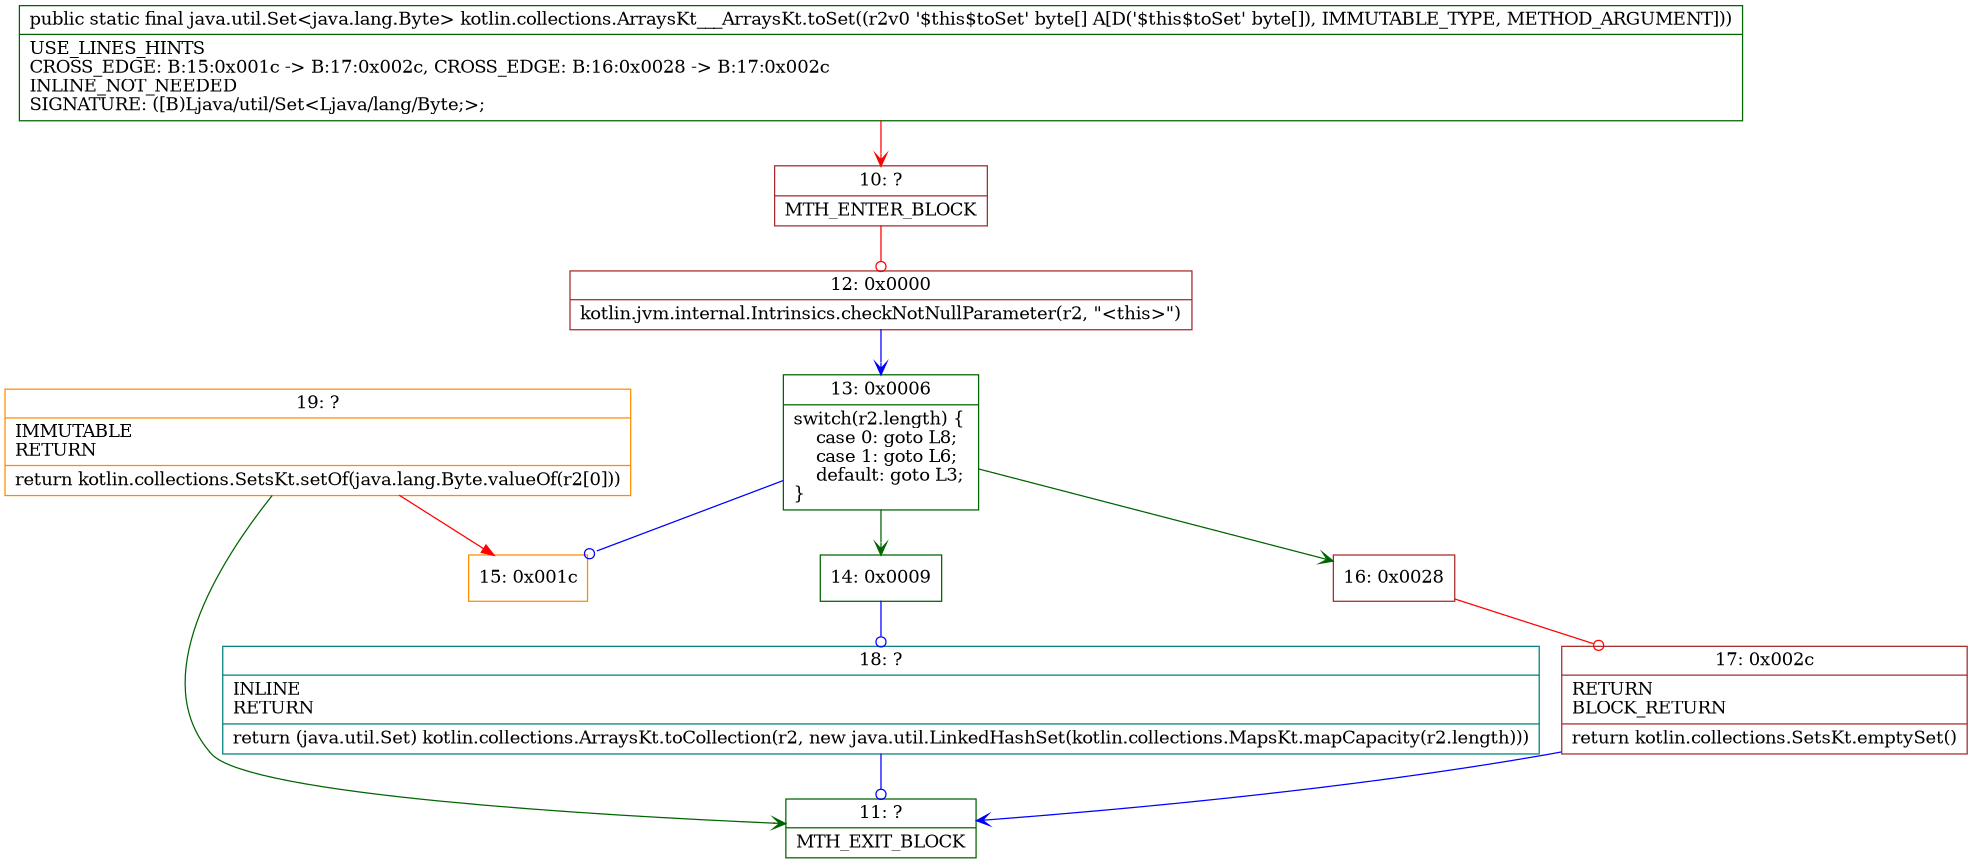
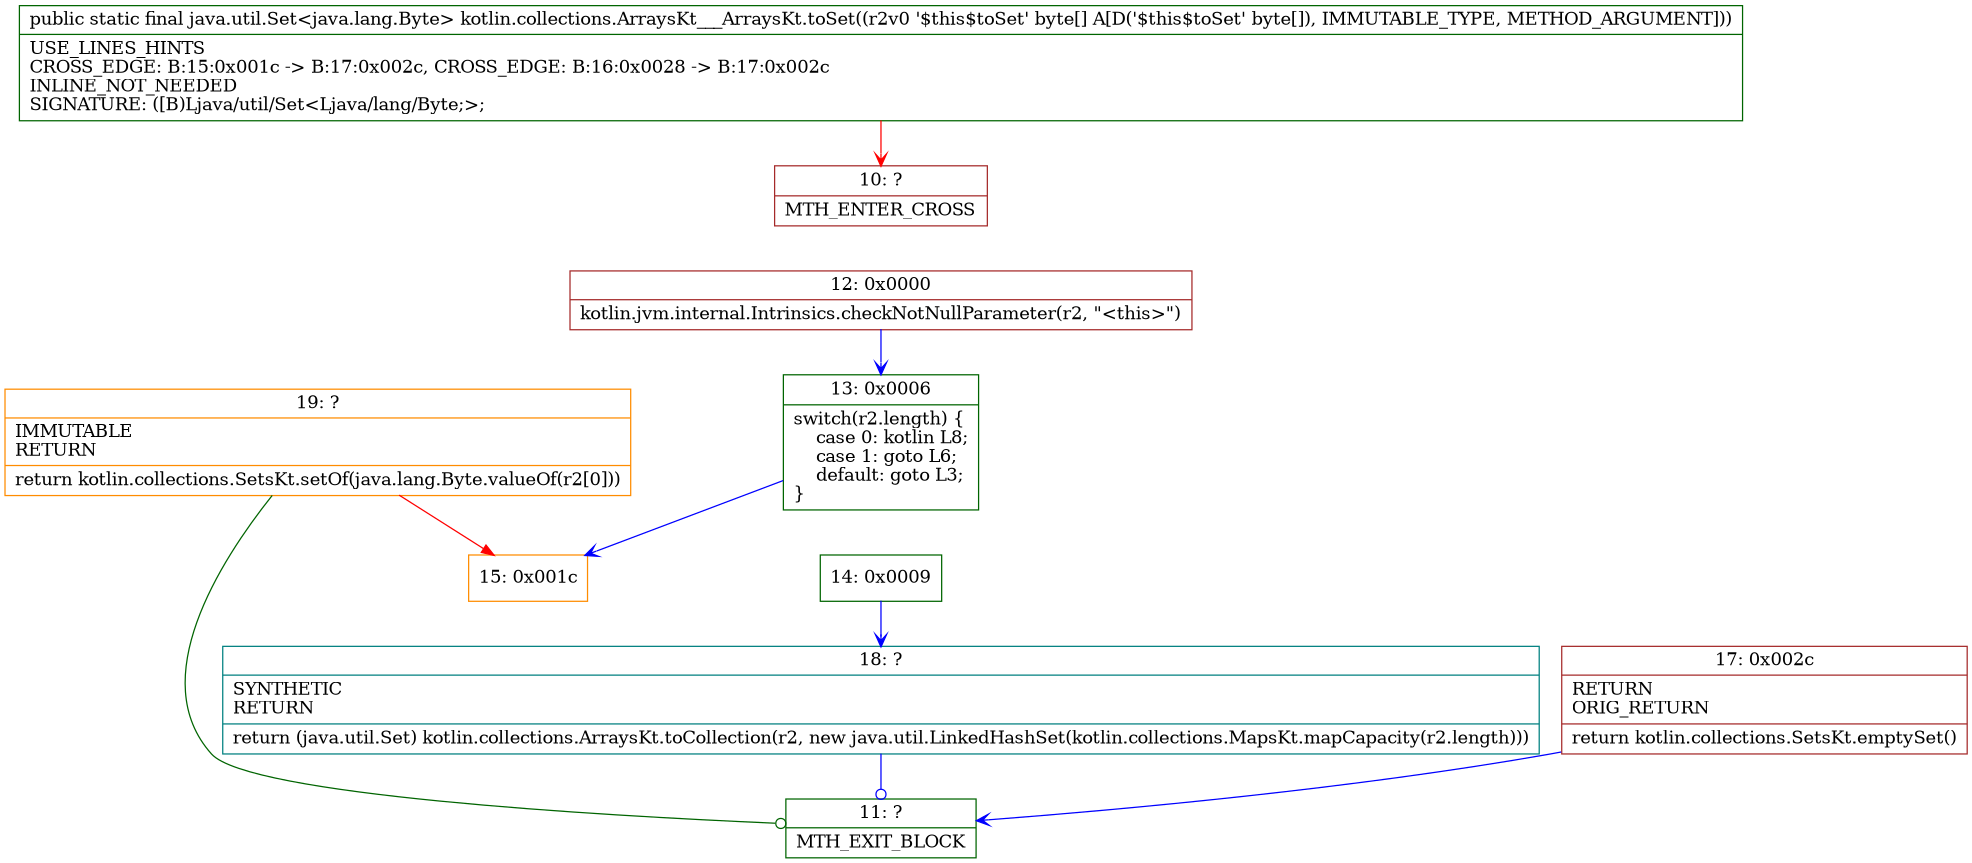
(881, 210) -> (880, 210)
(881, 243) -> none
(875, 438) -> (881, 438)
(690, 516) -> (690, 516)
(881, 526) -> none
(1394, 578) -> none
(881, 619) -> (881, 619)
(267, 690) -> (288, 690)
(1649, 708) -> (1641, 708)
(348, 790) -> (348, 790)
